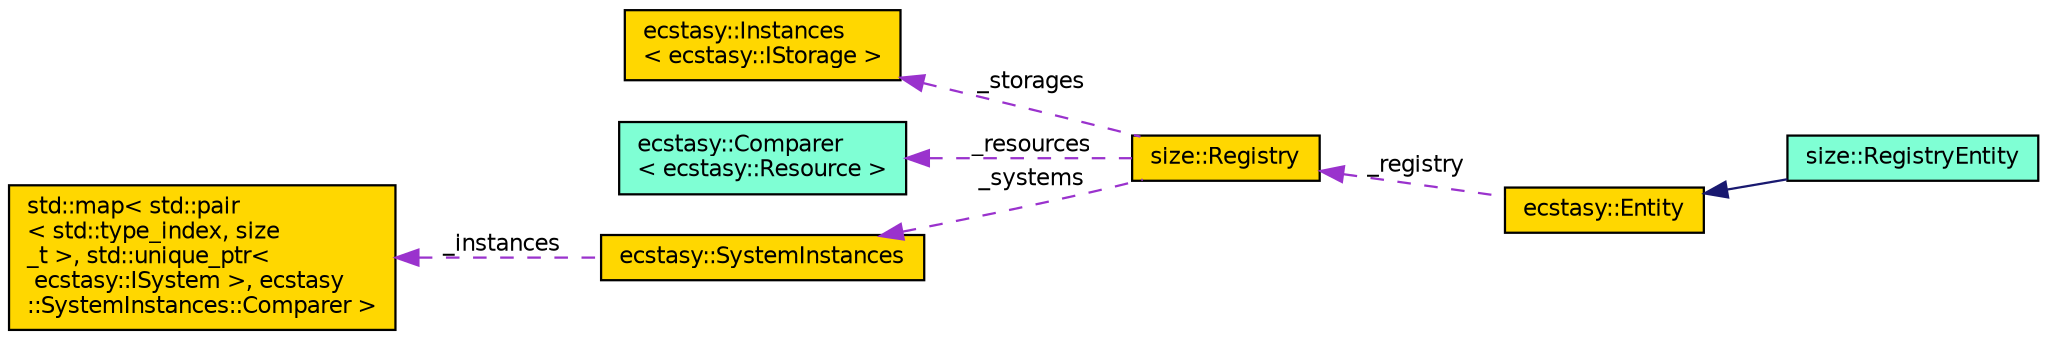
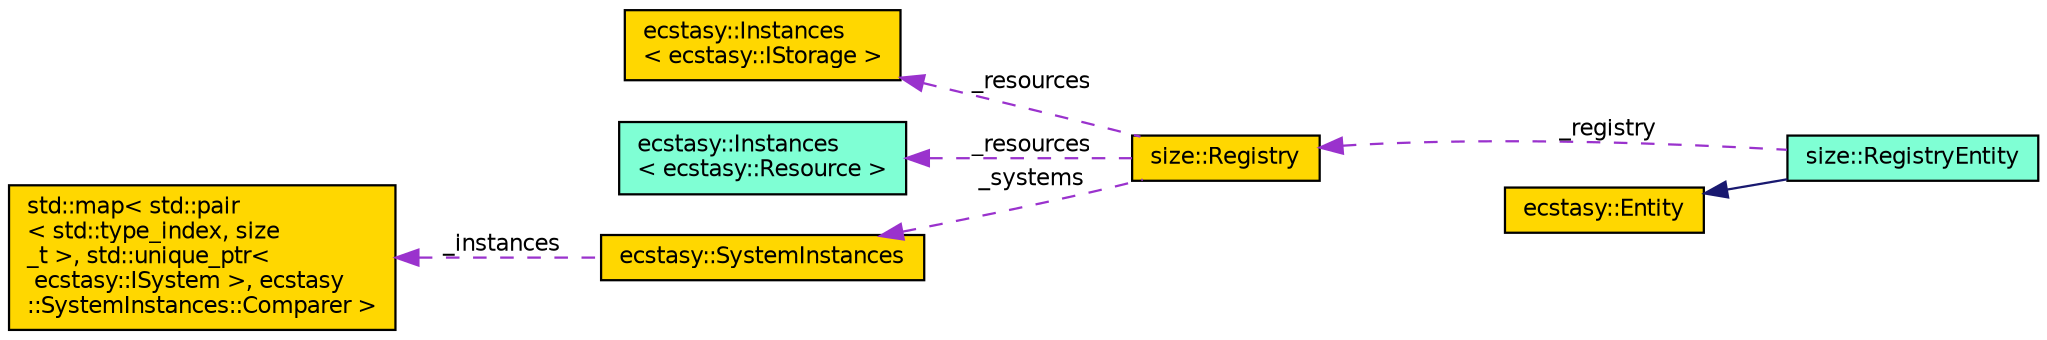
(1028, 82) -> (1028, 82)
(763, 158) -> (763, 158)
(1424, 185) -> (1565, 142)
